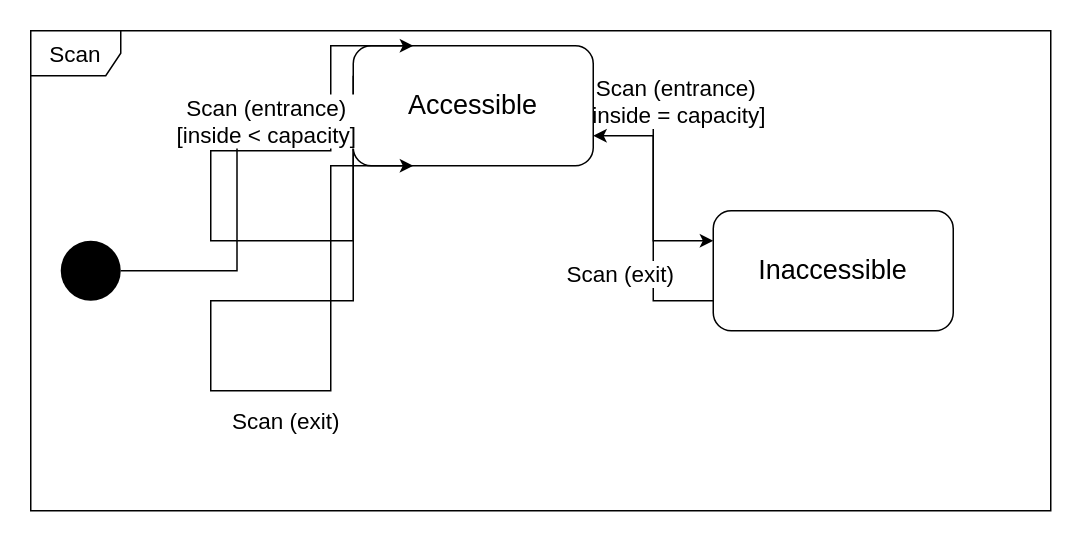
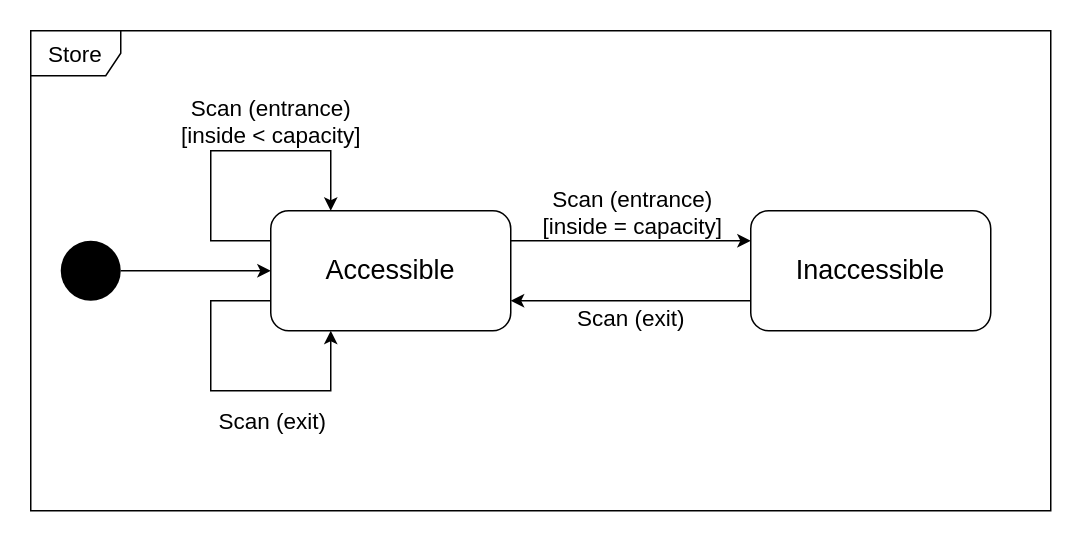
(76, 53) -> (76, 53)
(473, 106) -> (391, 271)
(833, 271) -> (871, 271)
